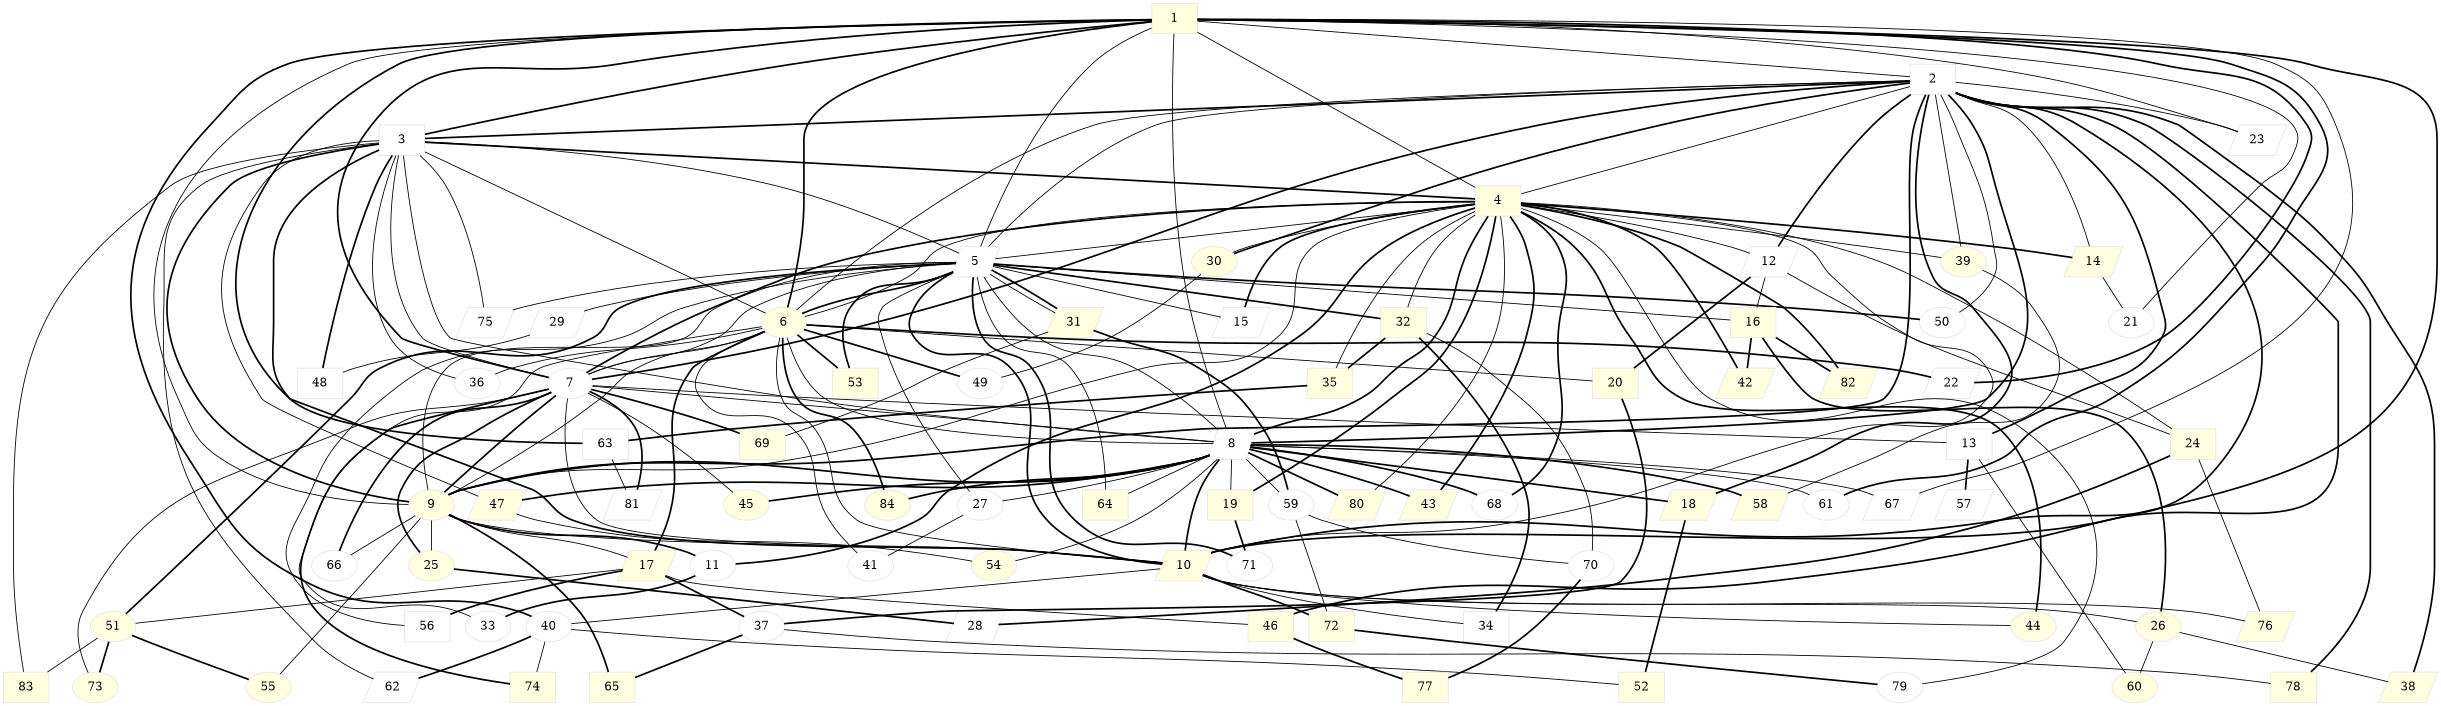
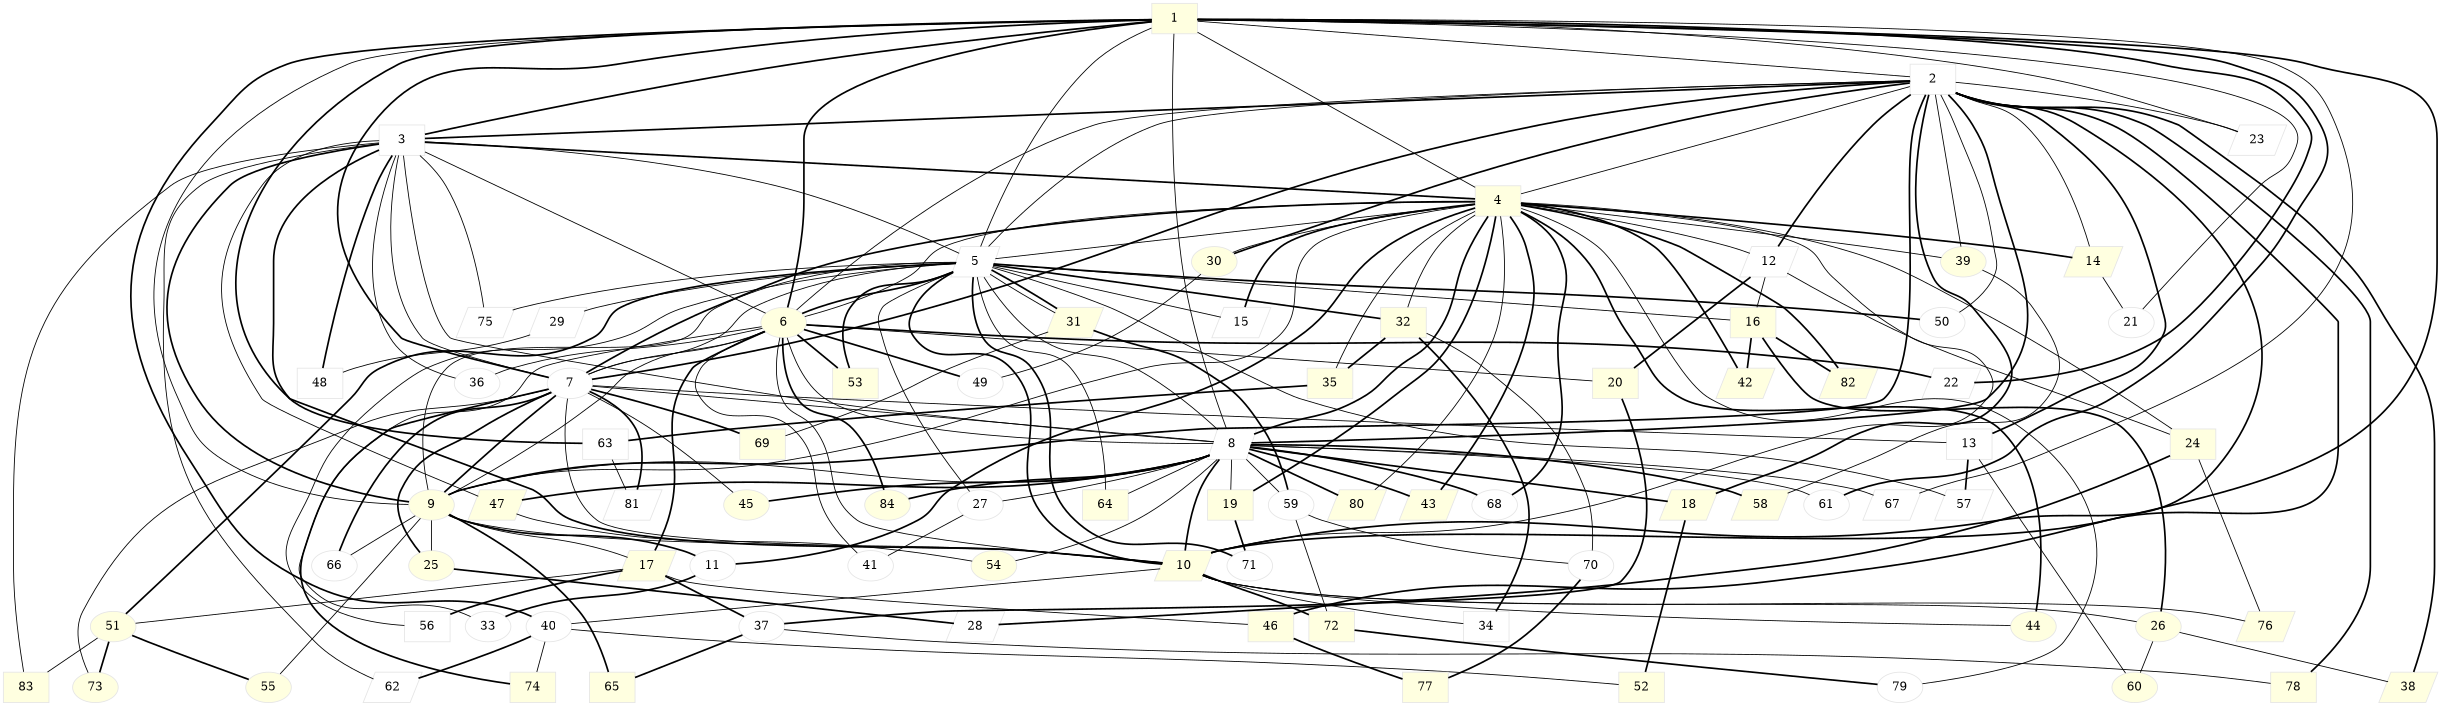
none -> (1529, 443)
(848, 473) -> (848, 473)
